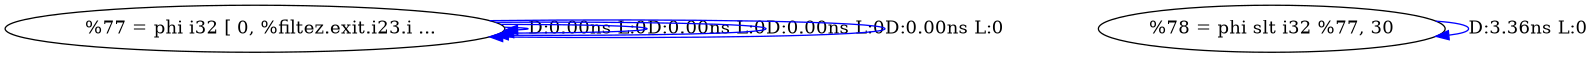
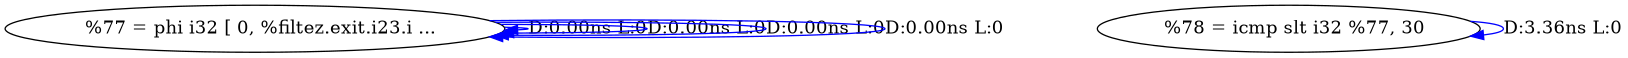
(1272, 29) -> (1289, 29)
